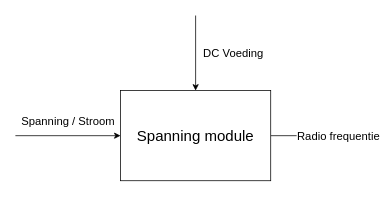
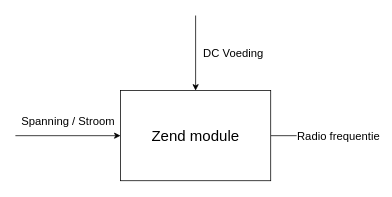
(195, 135) -> (195, 135)
